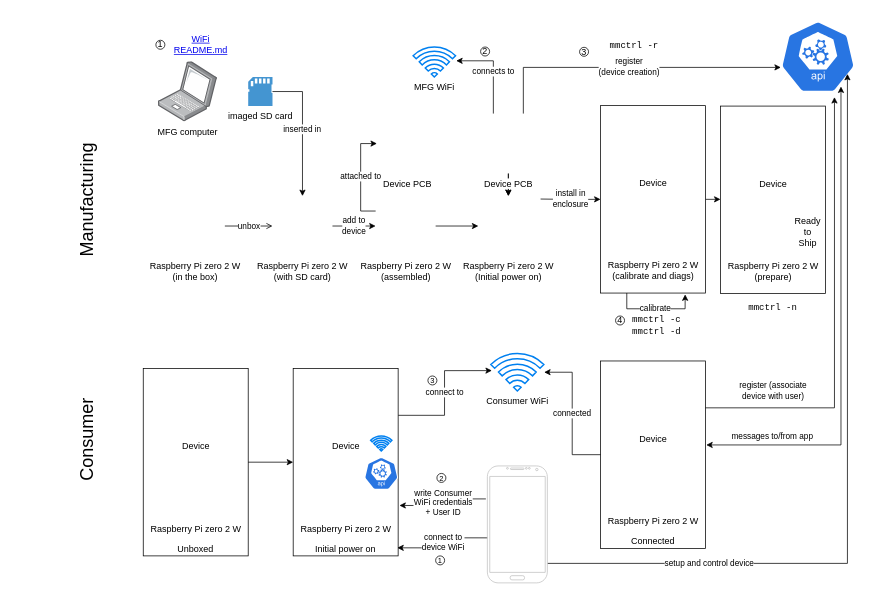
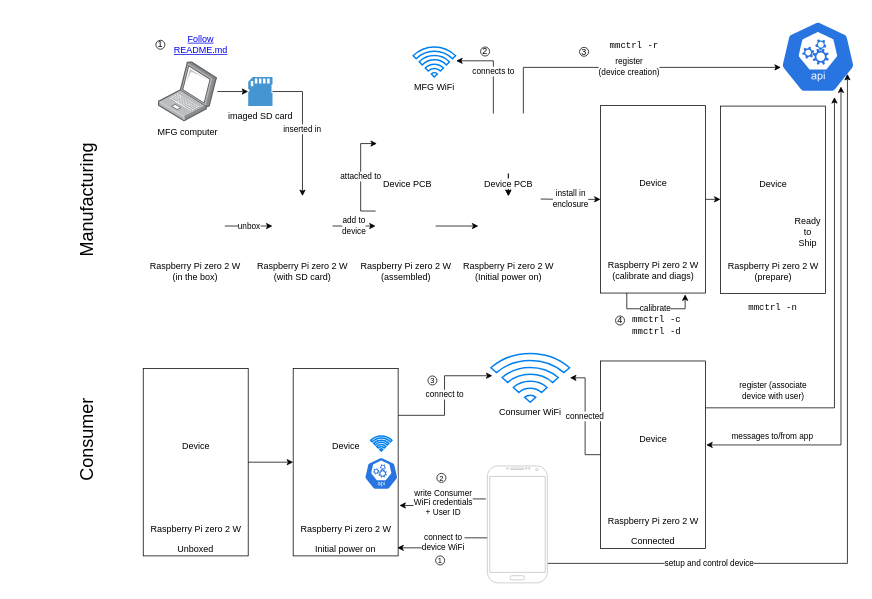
(201, 45) -> (201, 45)
none -> (230, 92)
(267, 226) -> (265, 226)
(517, 372) -> (530, 378)
